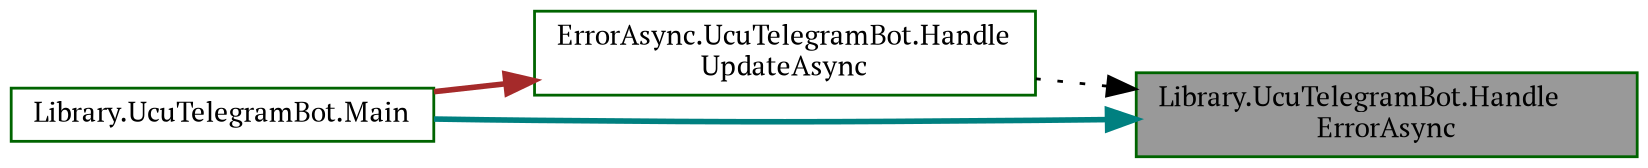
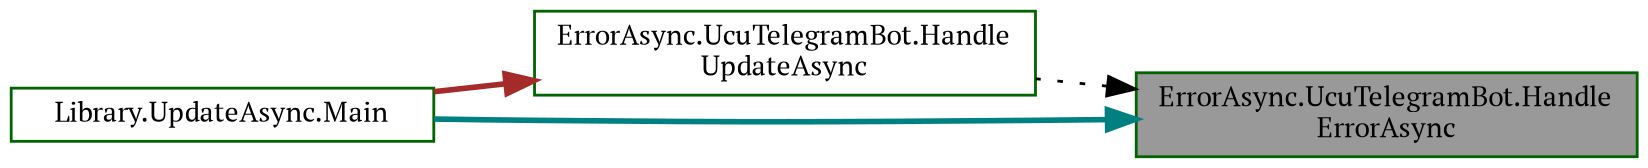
(222, 115) -> (222, 115)
(1387, 115) -> (1387, 115)
